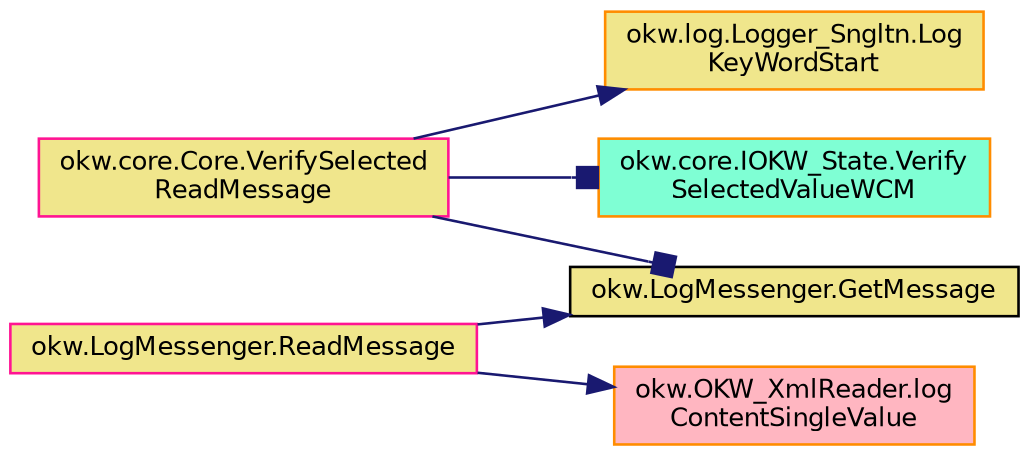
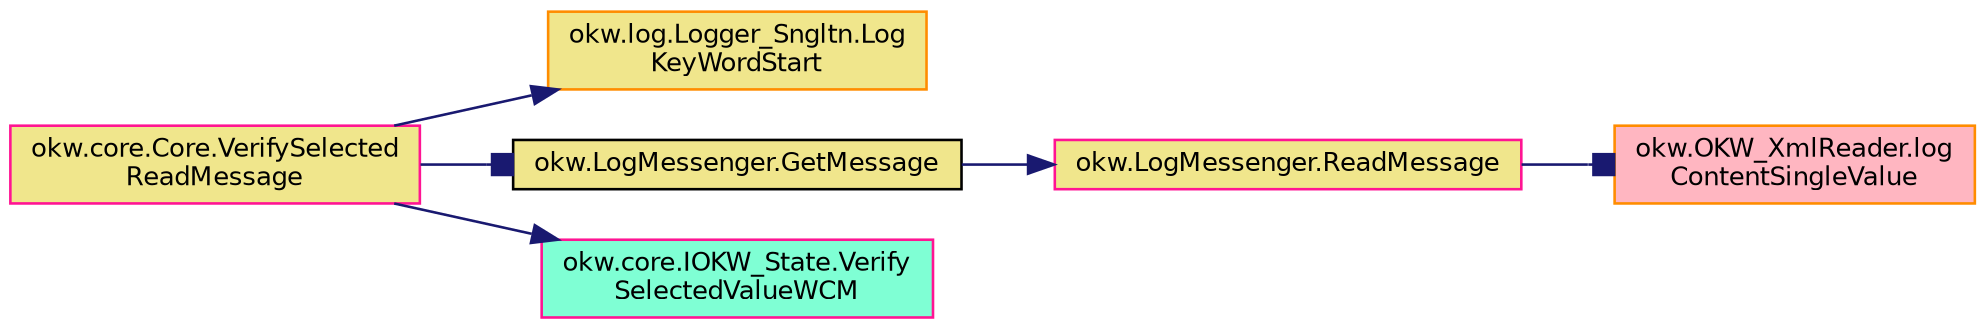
(510, 178) -> (463, 219)
(794, 178) -> (737, 279)
(510, 321) -> (995, 165)
(533, 379) -> (1555, 165)
